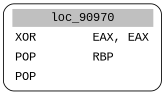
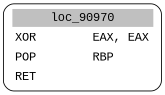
(54, 76) -> (54, 76)
